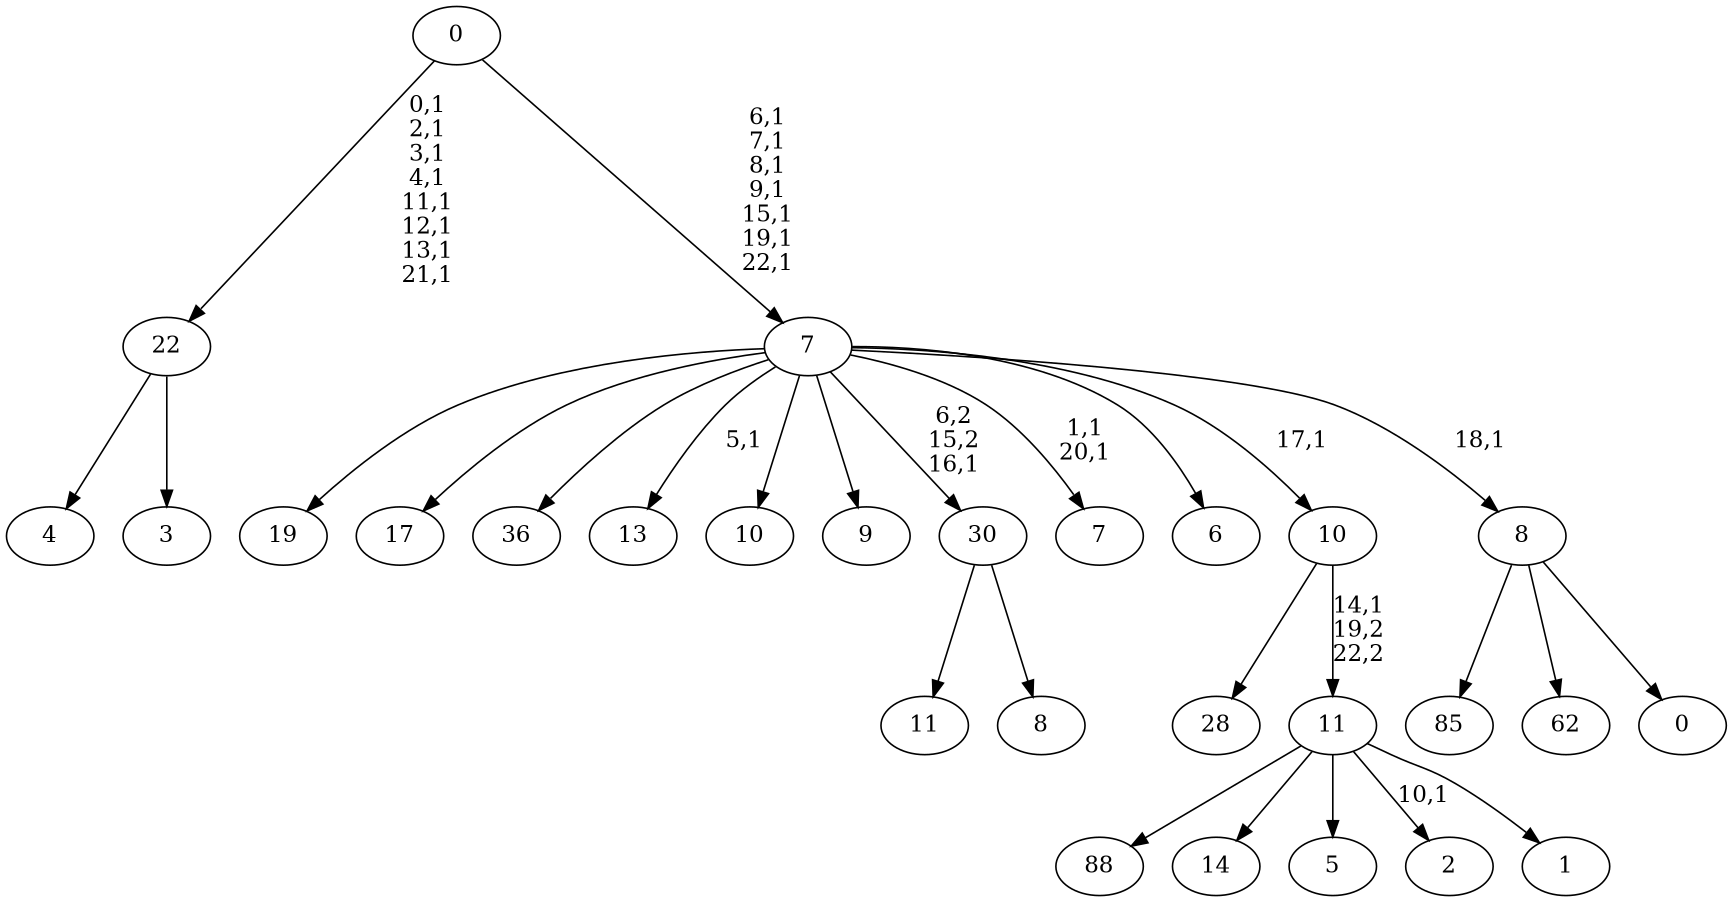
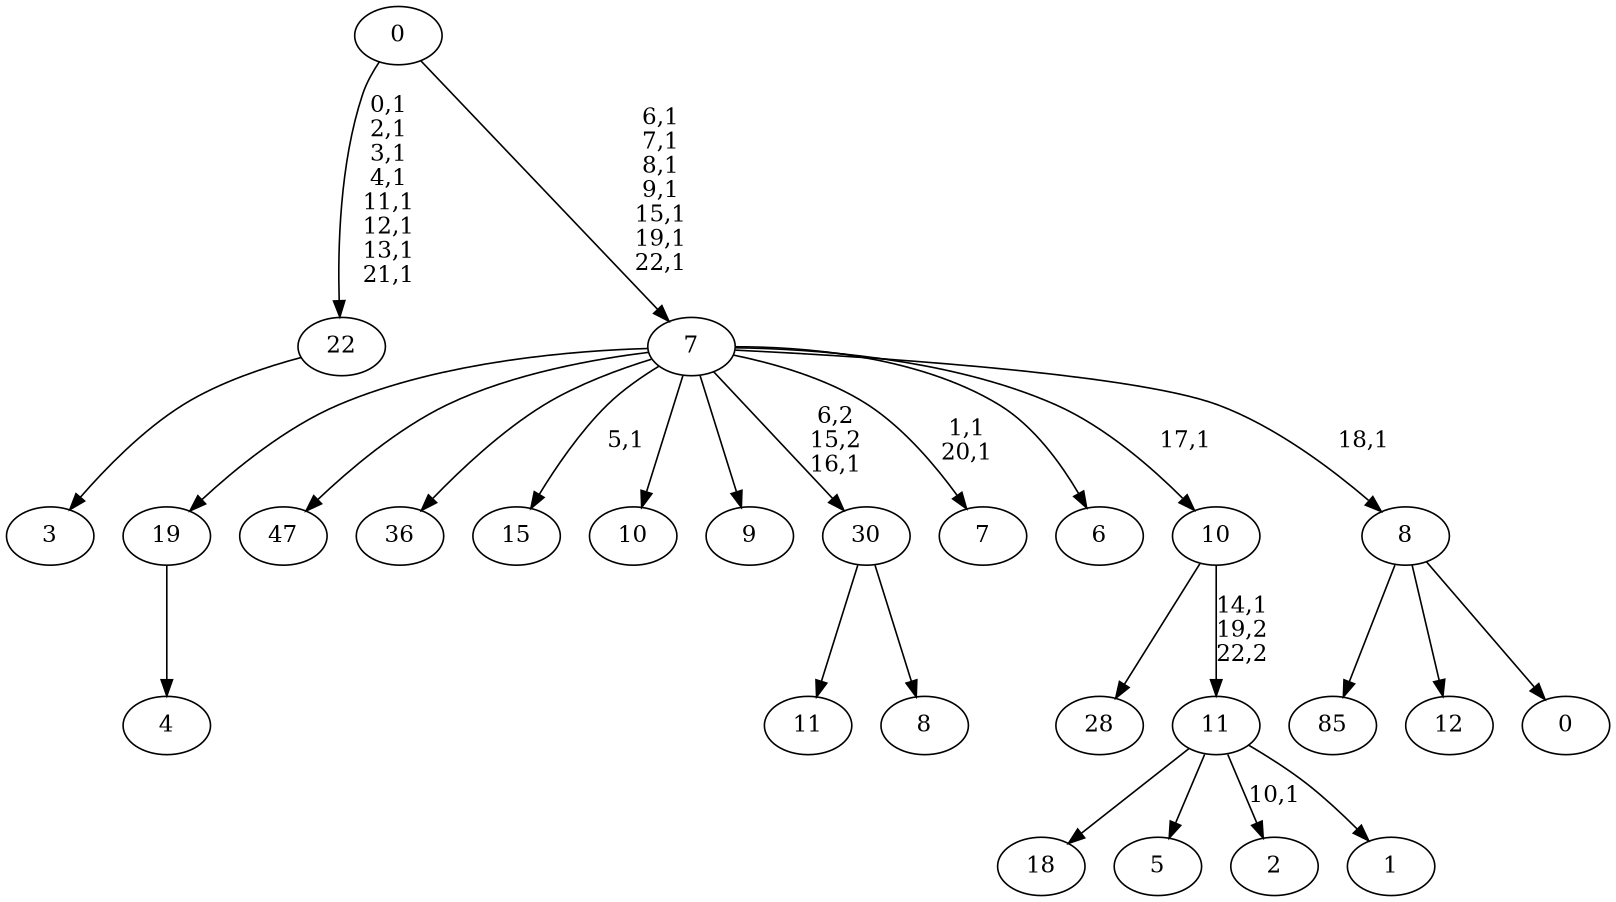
(113, 434) -> (167, 623)
(400, 536) -> (283, 536)
(633, 536) -> (517, 536)
(1566, 726) -> (1449, 726)
(1100, 866) -> (1041, 866)
(1216, 866) -> none
